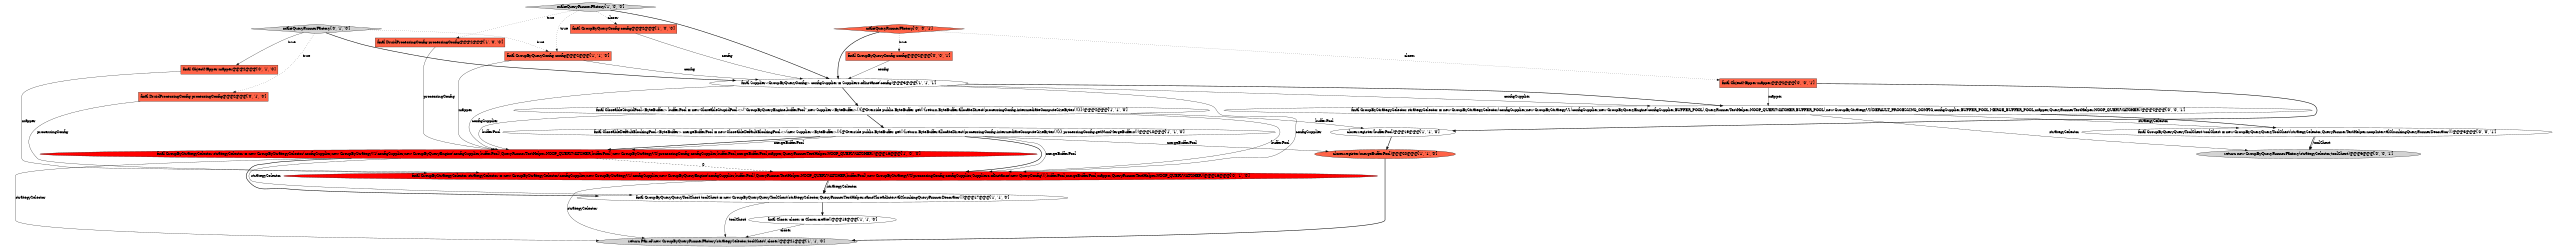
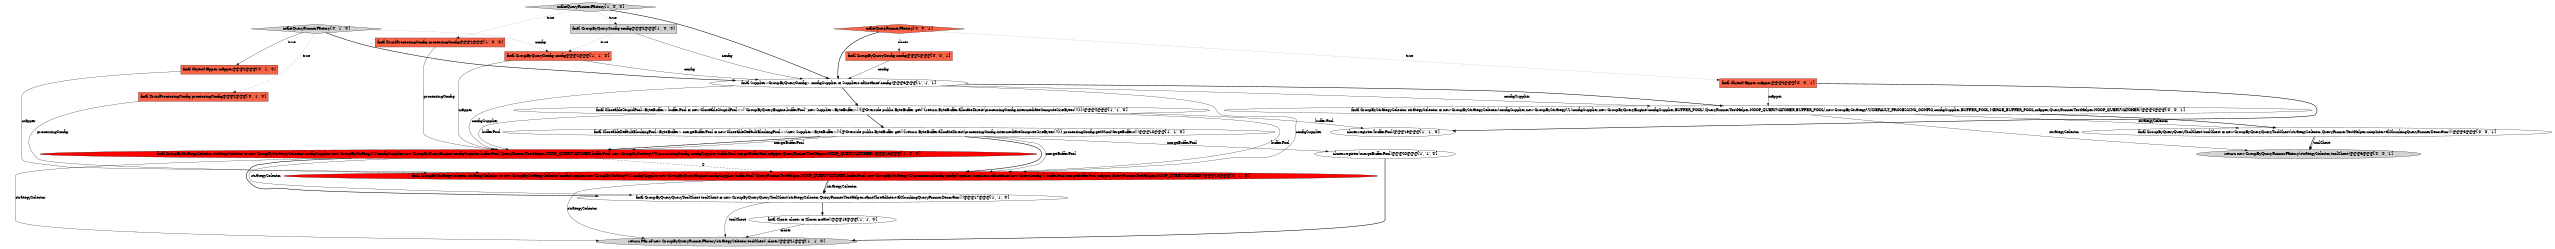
(613, 18) -> (613, 18)
(560, 25) -> (592, 42)
(624, 29) -> (624, 29)
(540, 42) -> (540, 42)
(903, 42) -> (903, 42)
(1410, 56) -> (1410, 56)
(1390, 142) -> none
(1385, 154) -> (1385, 154)
